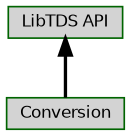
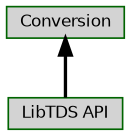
(65, 76) -> (65, 76)
